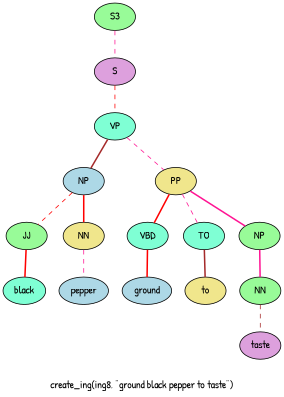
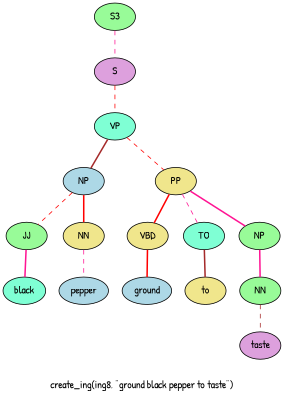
(145, 154) -> (145, 154)
(148, 236) -> (148, 236)
(25, 263) -> (25, 263)
